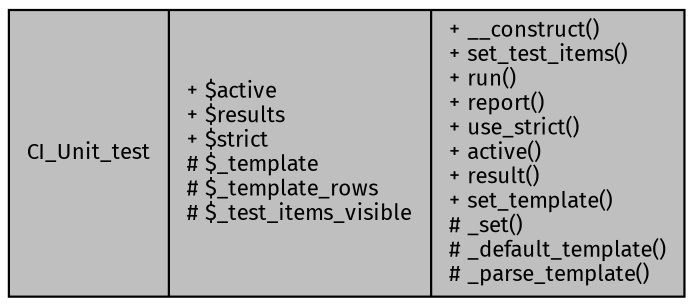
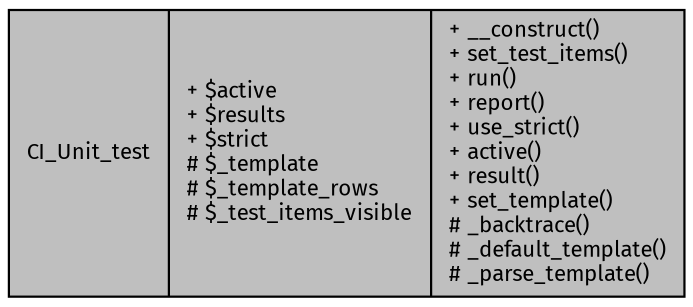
(487, 226) -> (520, 226)
